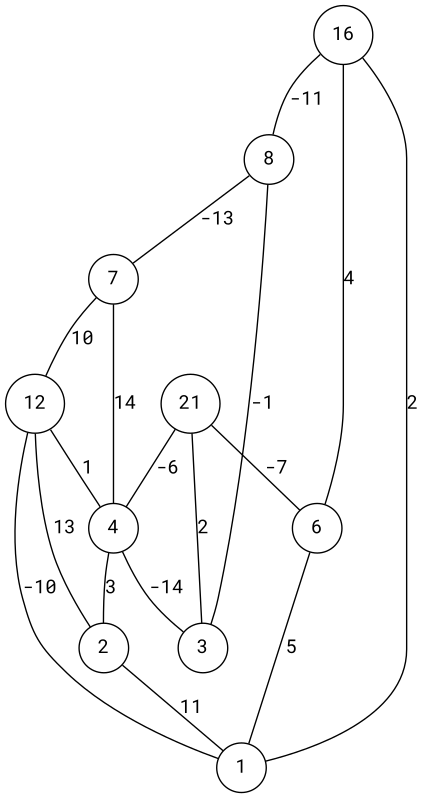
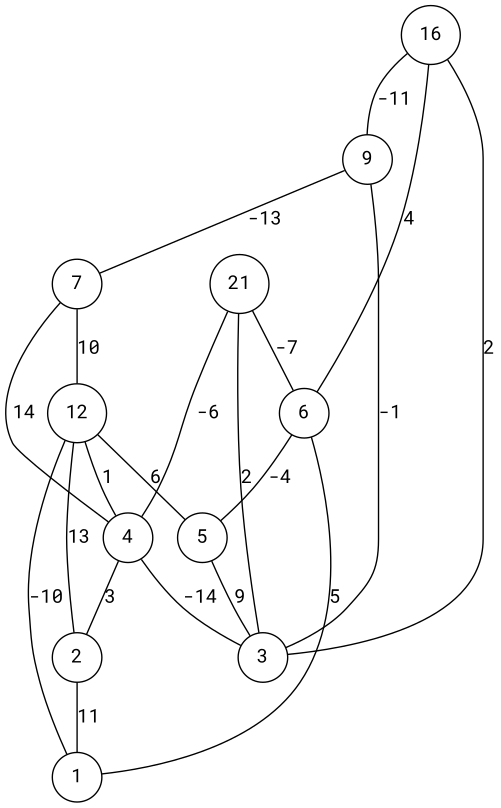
(269, 160) -> (368, 160)
(407, 444) -> (483, 419)
none -> (202, 538)
